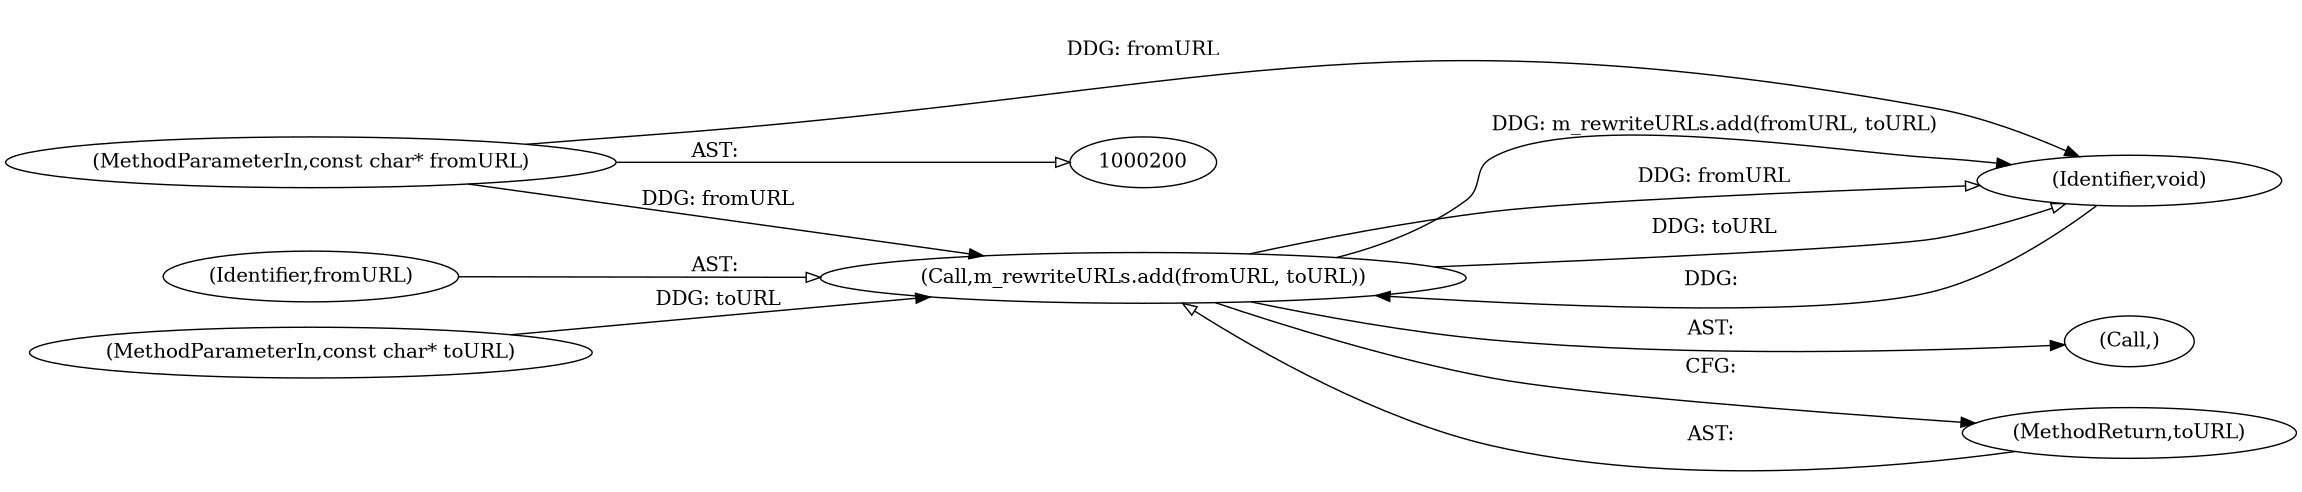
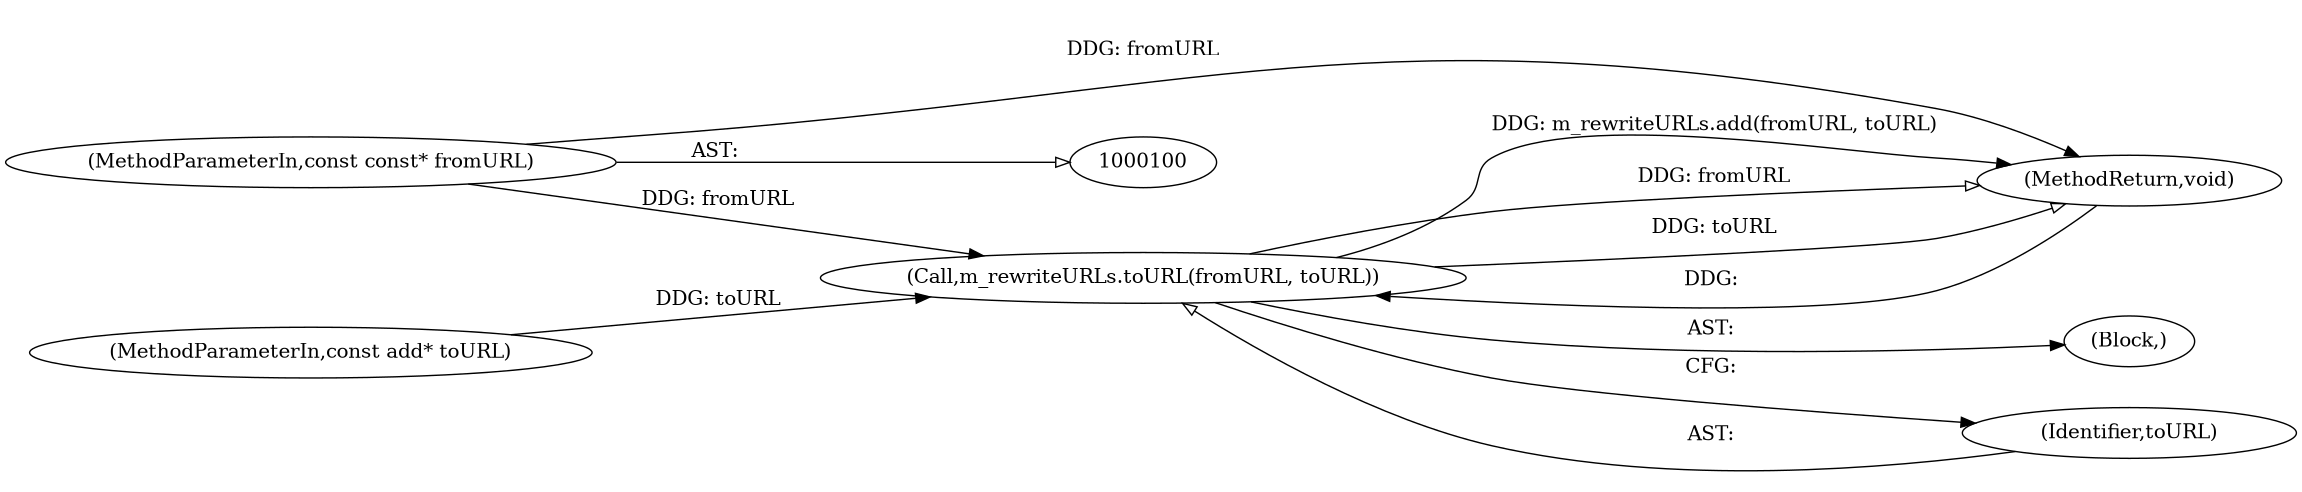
(311, 162) -> (311, 162)
(1143, 162) -> (1143, 162)
(2129, 181) -> (2129, 181)
(311, 276) -> none
(1143, 278) -> (1143, 278)
(2129, 341) -> (2129, 341)
(311, 353) -> (311, 353)
(2129, 433) -> (2129, 433)
